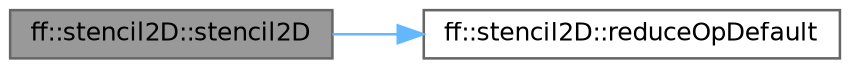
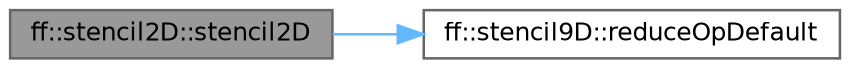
(632, 34) -> (632, 34)
